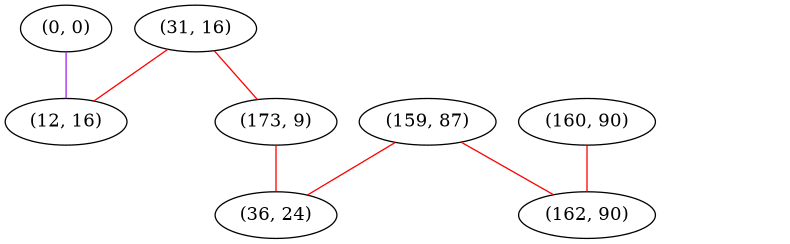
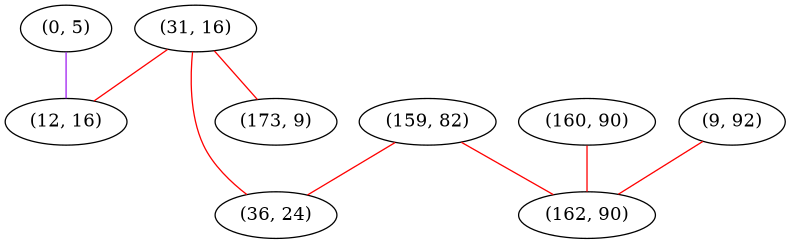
(66, 29) -> (66, 29)
(428, 122) -> (428, 122)
none -> (732, 122)
(276, 169) -> (198, 132)
